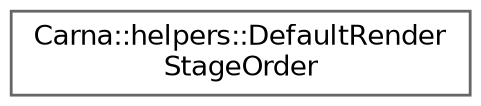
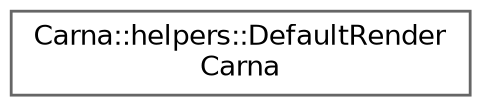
(241, 53) -> (241, 53)
